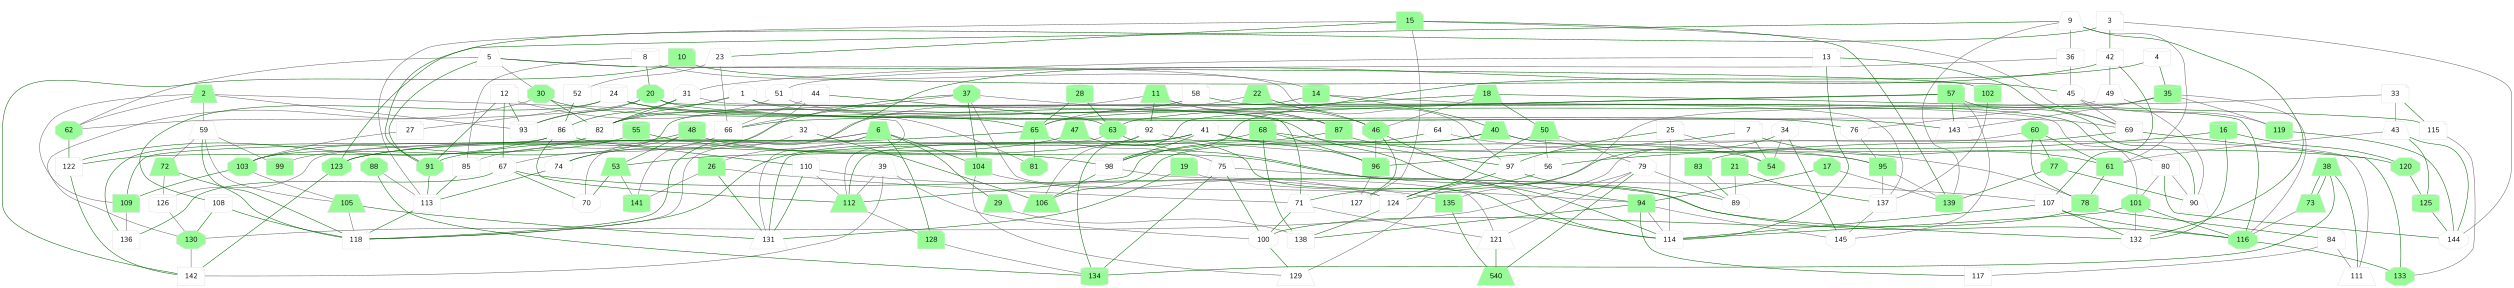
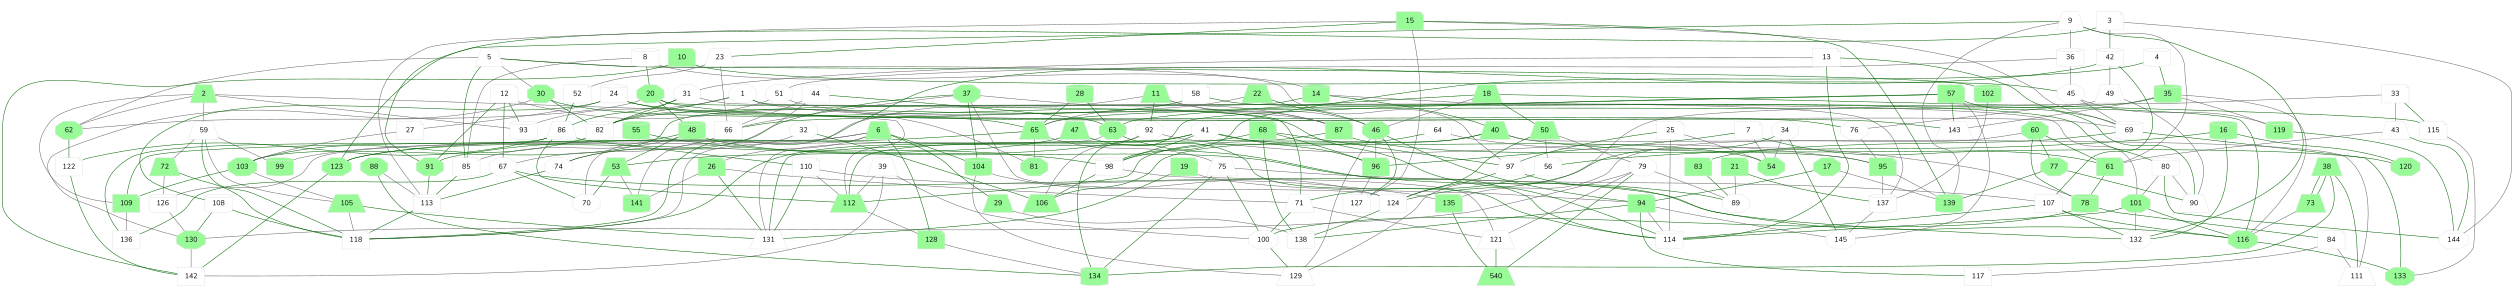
(405, 104) -> (466, 98)
(589, 112) -> (670, 111)
(245, 154) -> none
none -> (1335, 203)
(2426, 203) -> none
